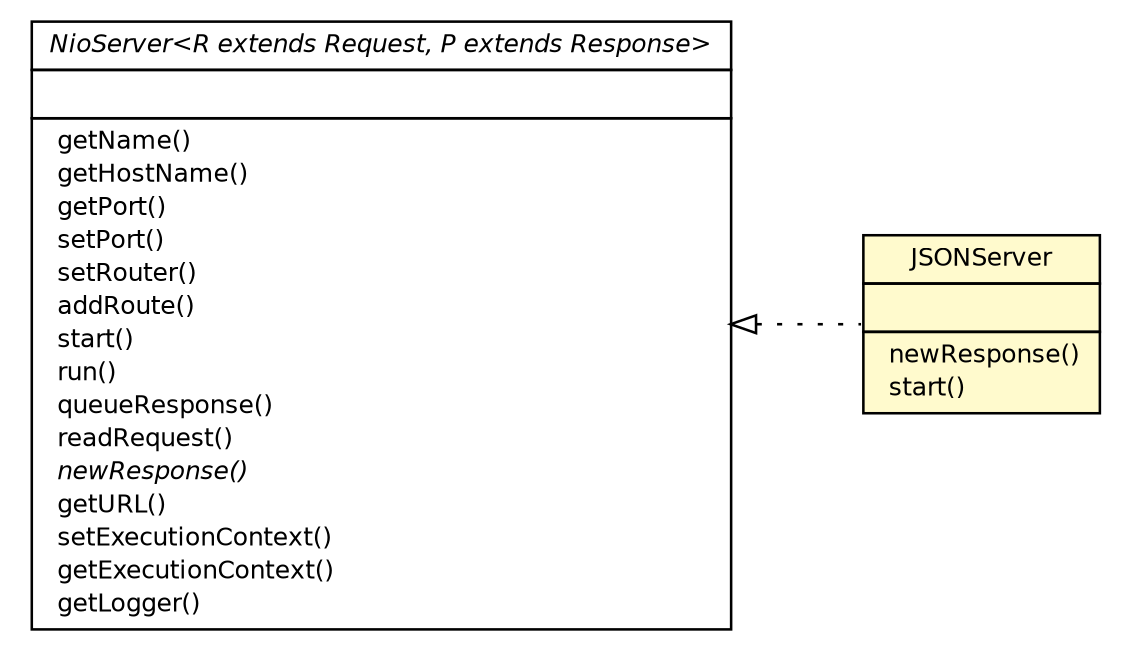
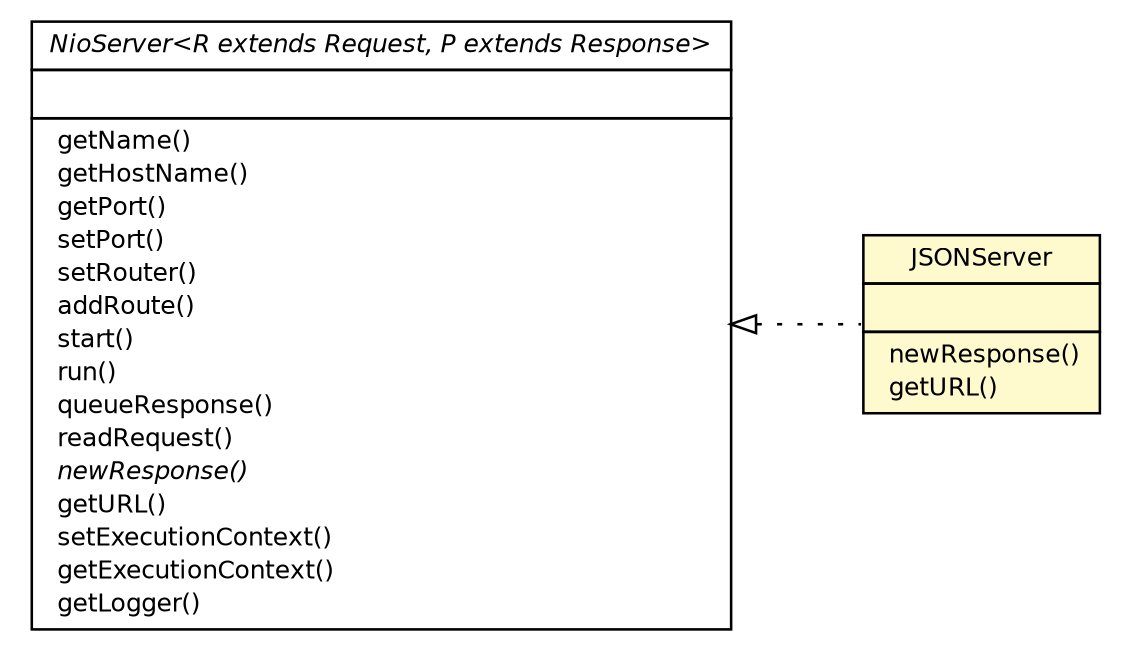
(924, 388) -> (940, 388)
